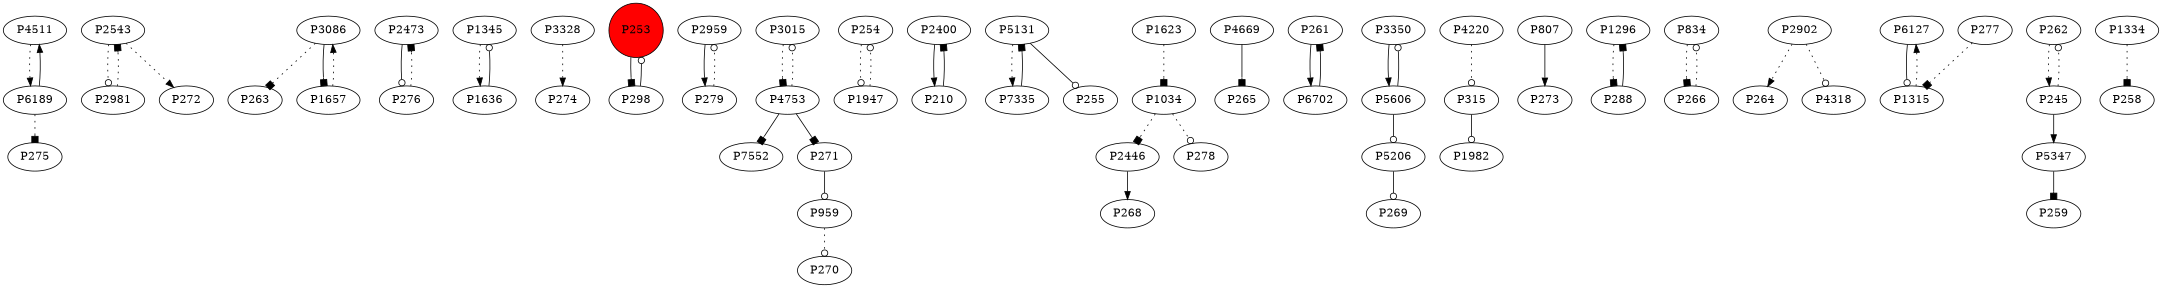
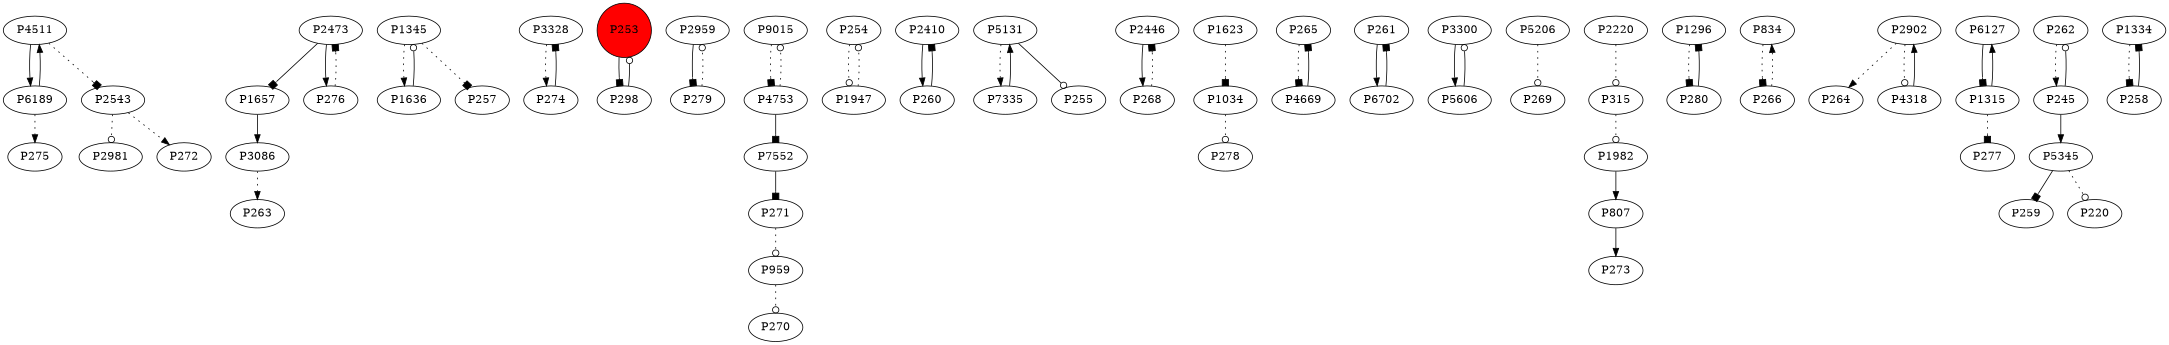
(788, 30) -> (776, 30)
(939, 30) -> (927, 30)
(1393, 30) -> (1460, 30)
(1472, 30) -> (1616, 30)
(30, 61) -> (30, 61)
(323, 61) -> (297, 62)
(704, 61) -> (692, 61)
none -> (1298, 61)
(401, 62) -> (325, 61)
(1906, 62) -> (1982, 61)
(1952, 62) -> (1987, 125)
(295, 63) -> (257, 181)
(118, 69) -> (71, 63)
(334, 69) -> (257, 125)
none -> (556, 69)
(1022, 69) -> (1011, 69)
(1697, 69) -> (1773, 69)
none -> (1915, 69)
(1917, 69) -> (1993, 69)
(2059, 69) -> (2066, 69)
none -> (2139, 69)
none -> (482, 100)
(939, 100) -> (927, 100)
(1618, 100) -> (1694, 100)
(35, 125) -> (35, 125)
(804, 125) -> (776, 181)
(1148, 125) -> (1153, 69)
(1393, 125) -> none
(1472, 125) -> (1616, 125)
(2054, 157) -> (2061, 157)
none -> (1616, 181)
(825, 182) -> (776, 239)
(1393, 182) -> (1538, 62)
none -> (2095, 214)
